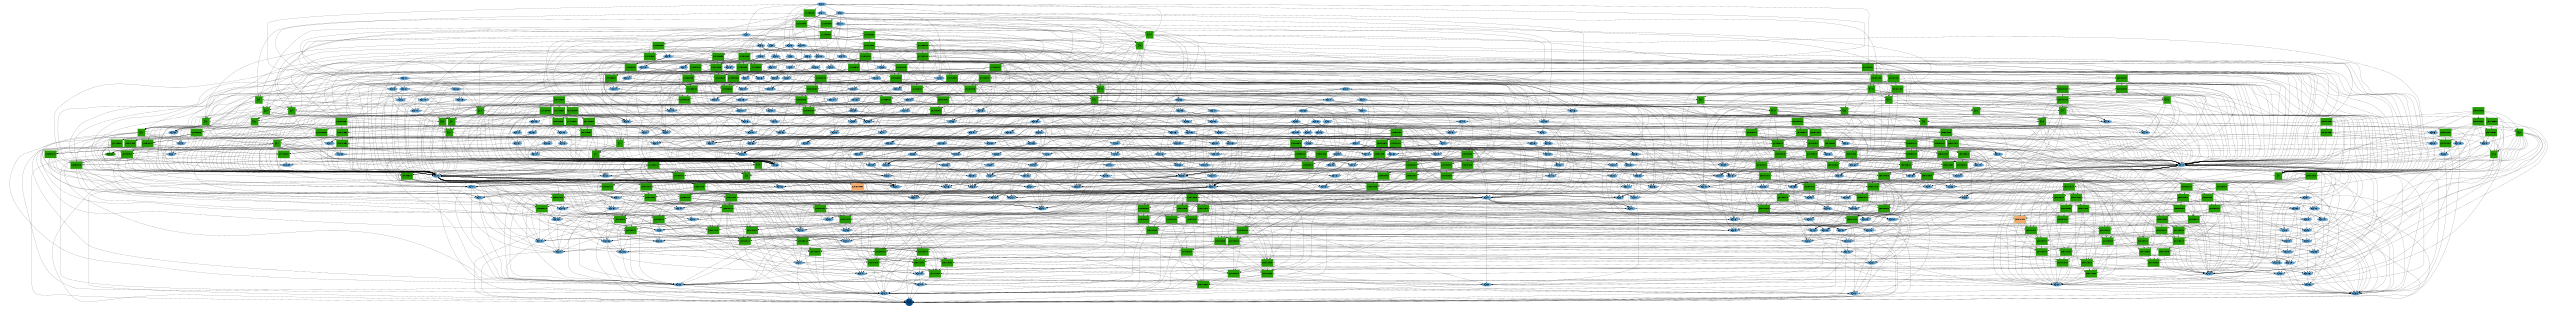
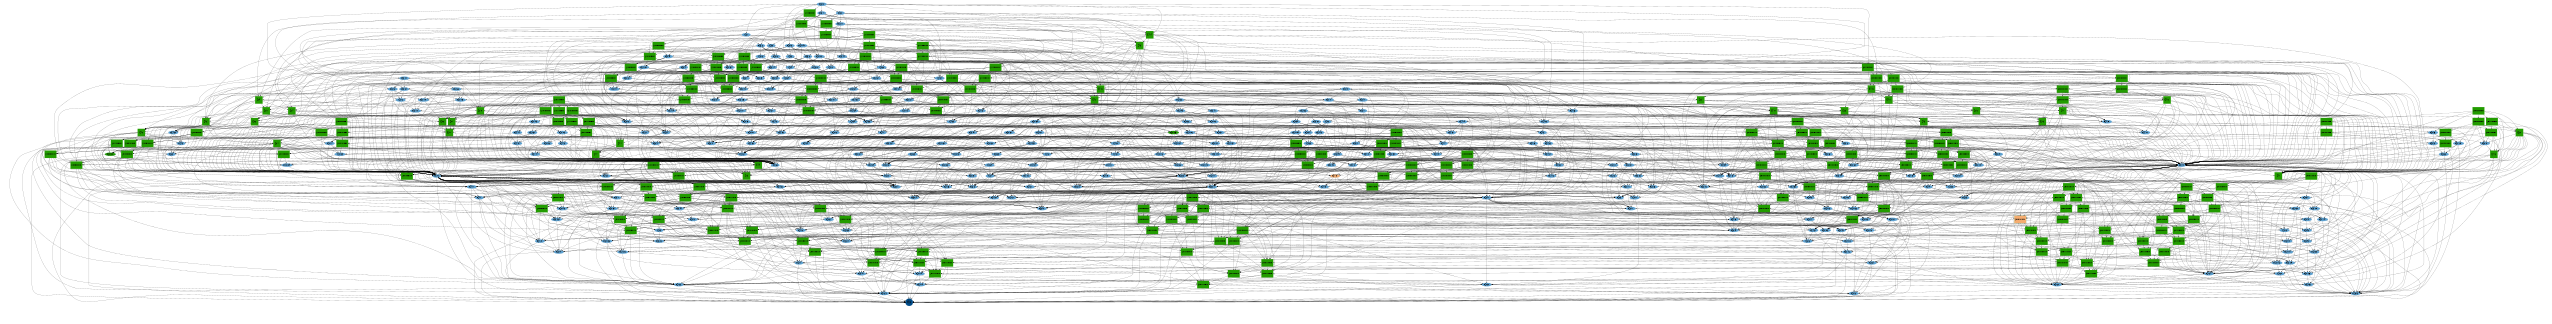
(1174, 133) -> (1174, 133)
(1335, 176) -> (1335, 176)
(858, 187) -> none
